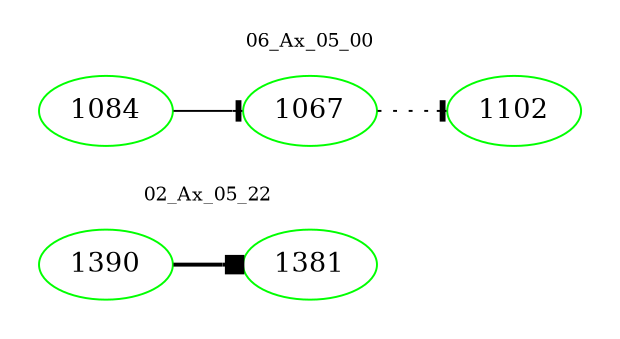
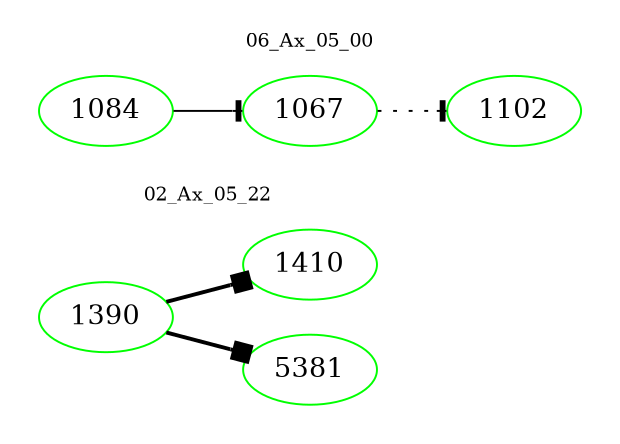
none -> (310, 265)
(310, 265) -> (310, 370)
